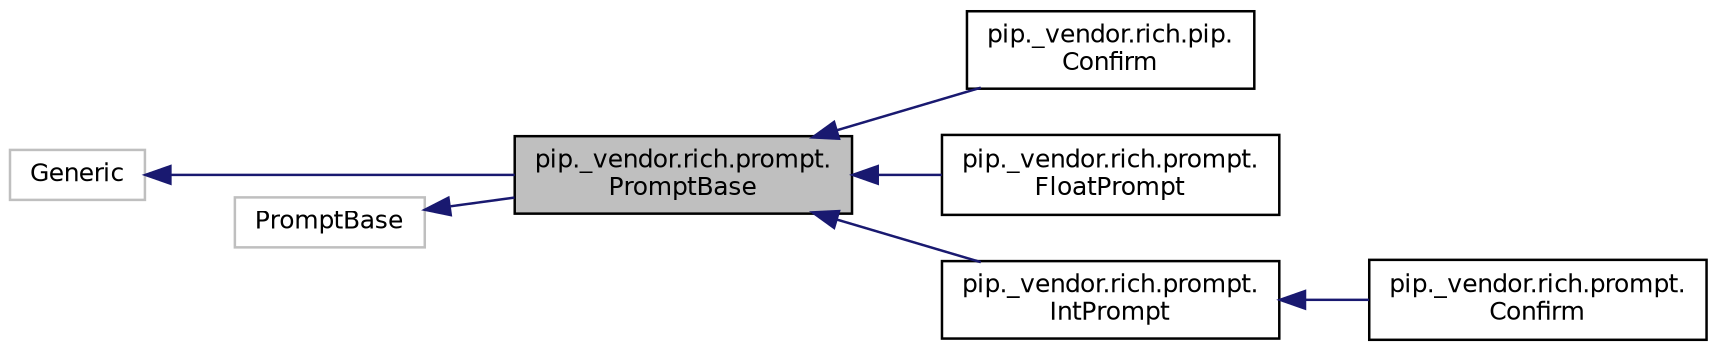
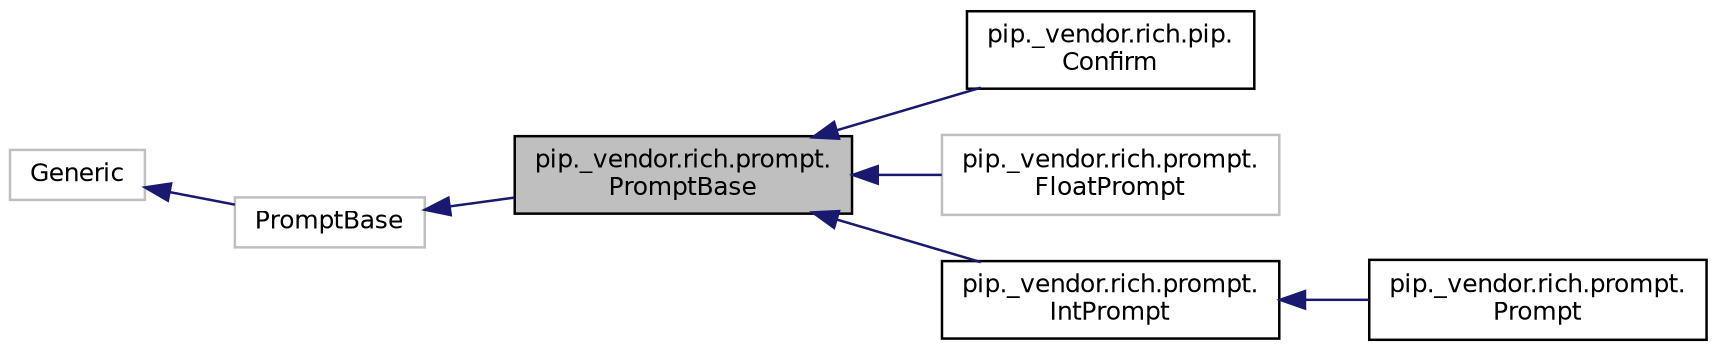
(343, 175) -> (202, 198)
(1111, 175) -> (1111, 175)
(1538, 300) -> (1538, 300)
